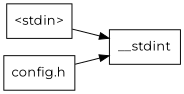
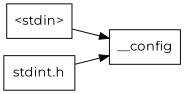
(145, 47) -> (145, 47)
(39, 73) -> (39, 73)
